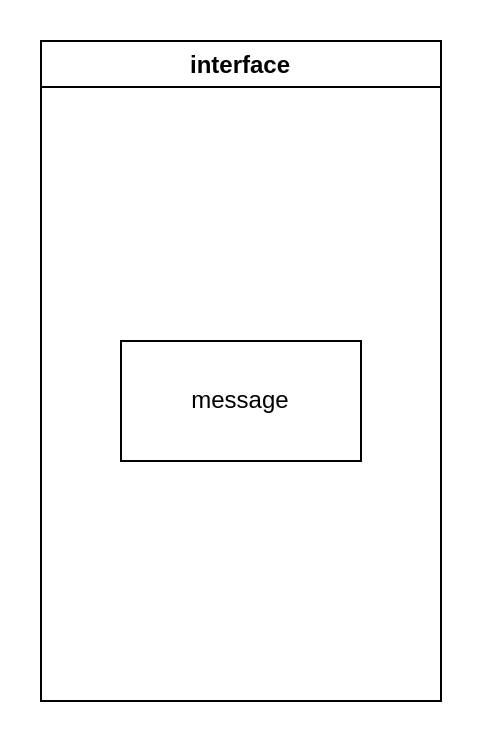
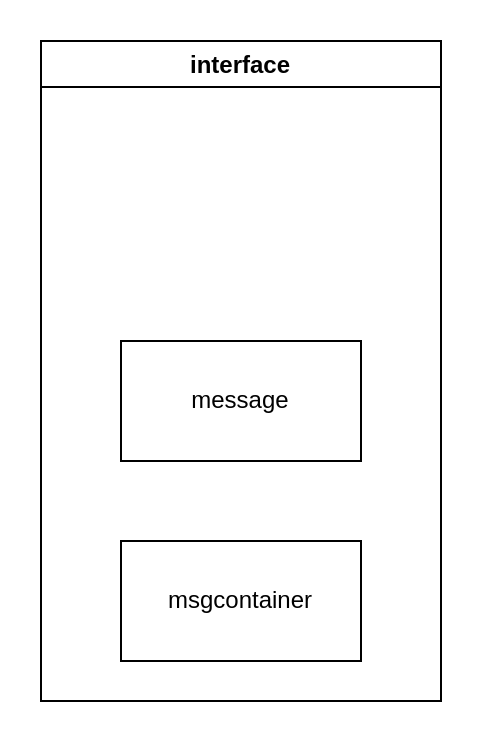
none -> (241, 601)
